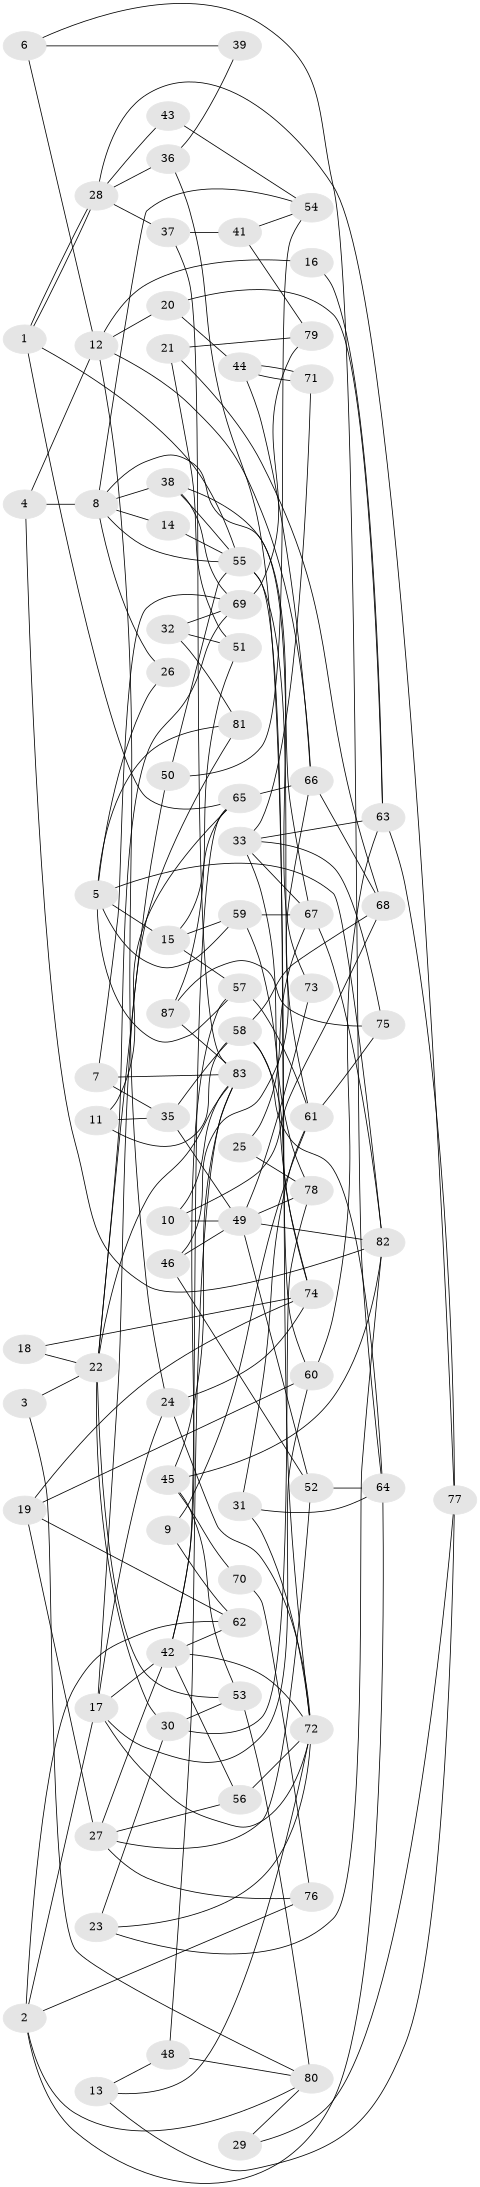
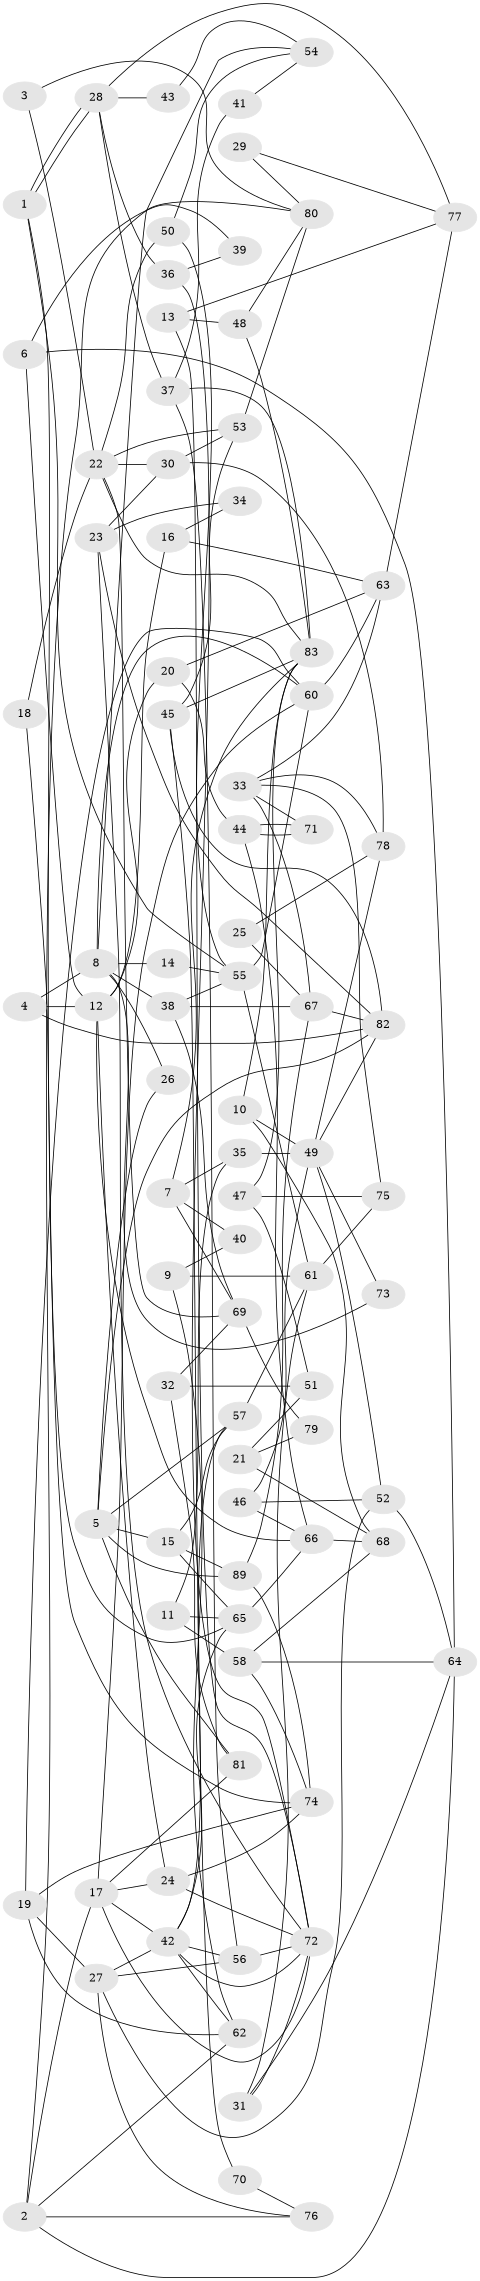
(276, 284) -> none
none -> (240, 501)
(158, 552) -> (118, 714)
(240, 915) -> (240, 1576)
(168, 1014) -> (240, 1196)
(192, 1085) -> none
none -> (211, 1136)
none -> (240, 1239)
